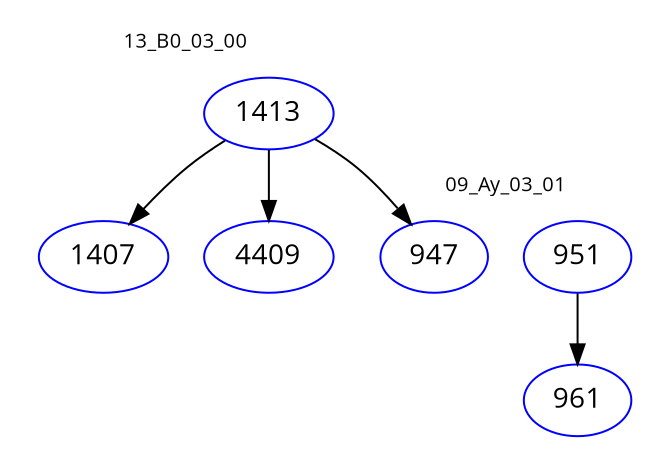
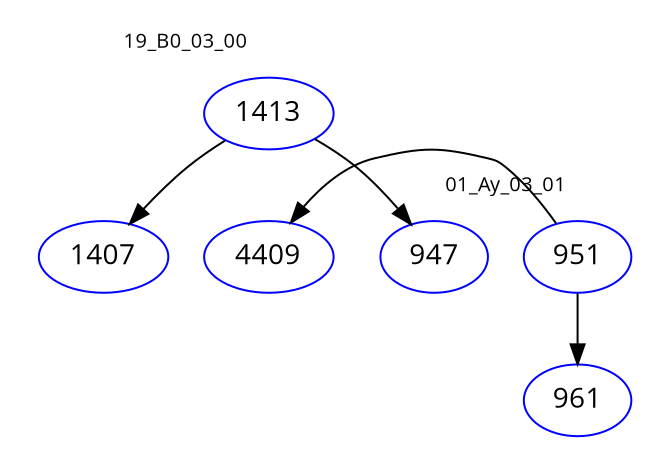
(186, 43) -> (186, 43)
(269, 175) -> (435, 150)
(506, 186) -> (506, 186)
